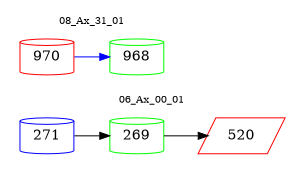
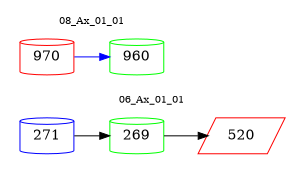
(92, 21) -> (92, 21)
(137, 57) -> (137, 57)
(152, 100) -> (152, 100)
